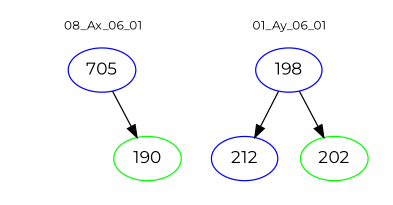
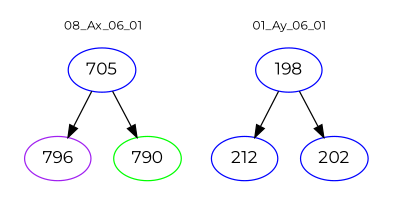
none -> (58, 159)
(148, 159) -> (148, 159)
(334, 159) -> (334, 159)
